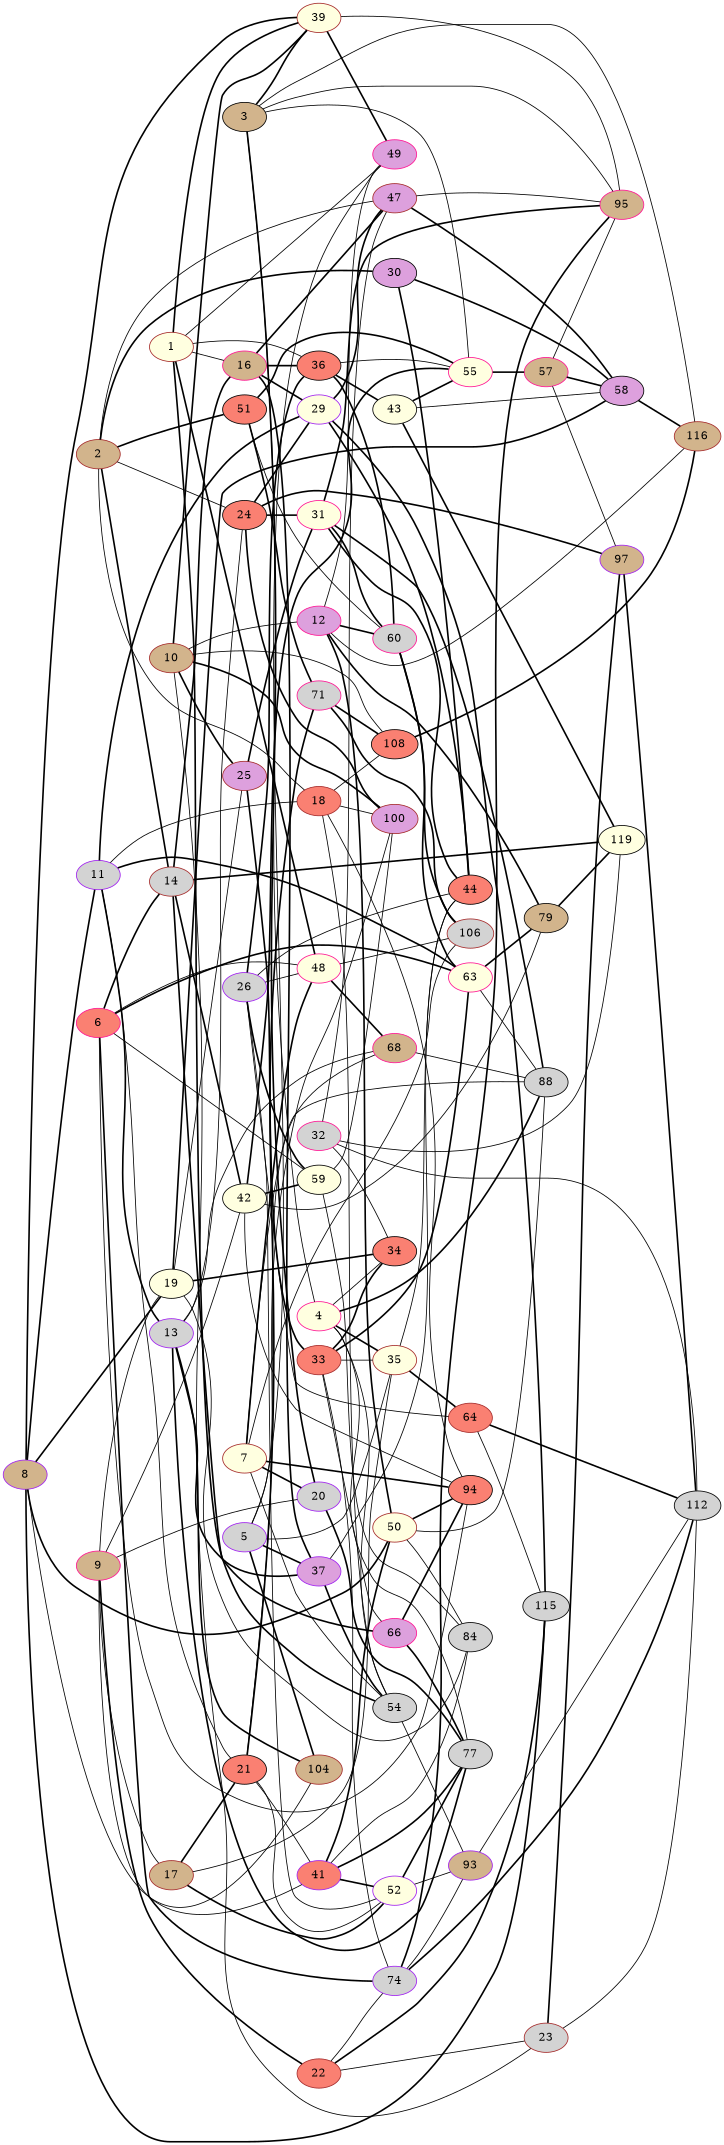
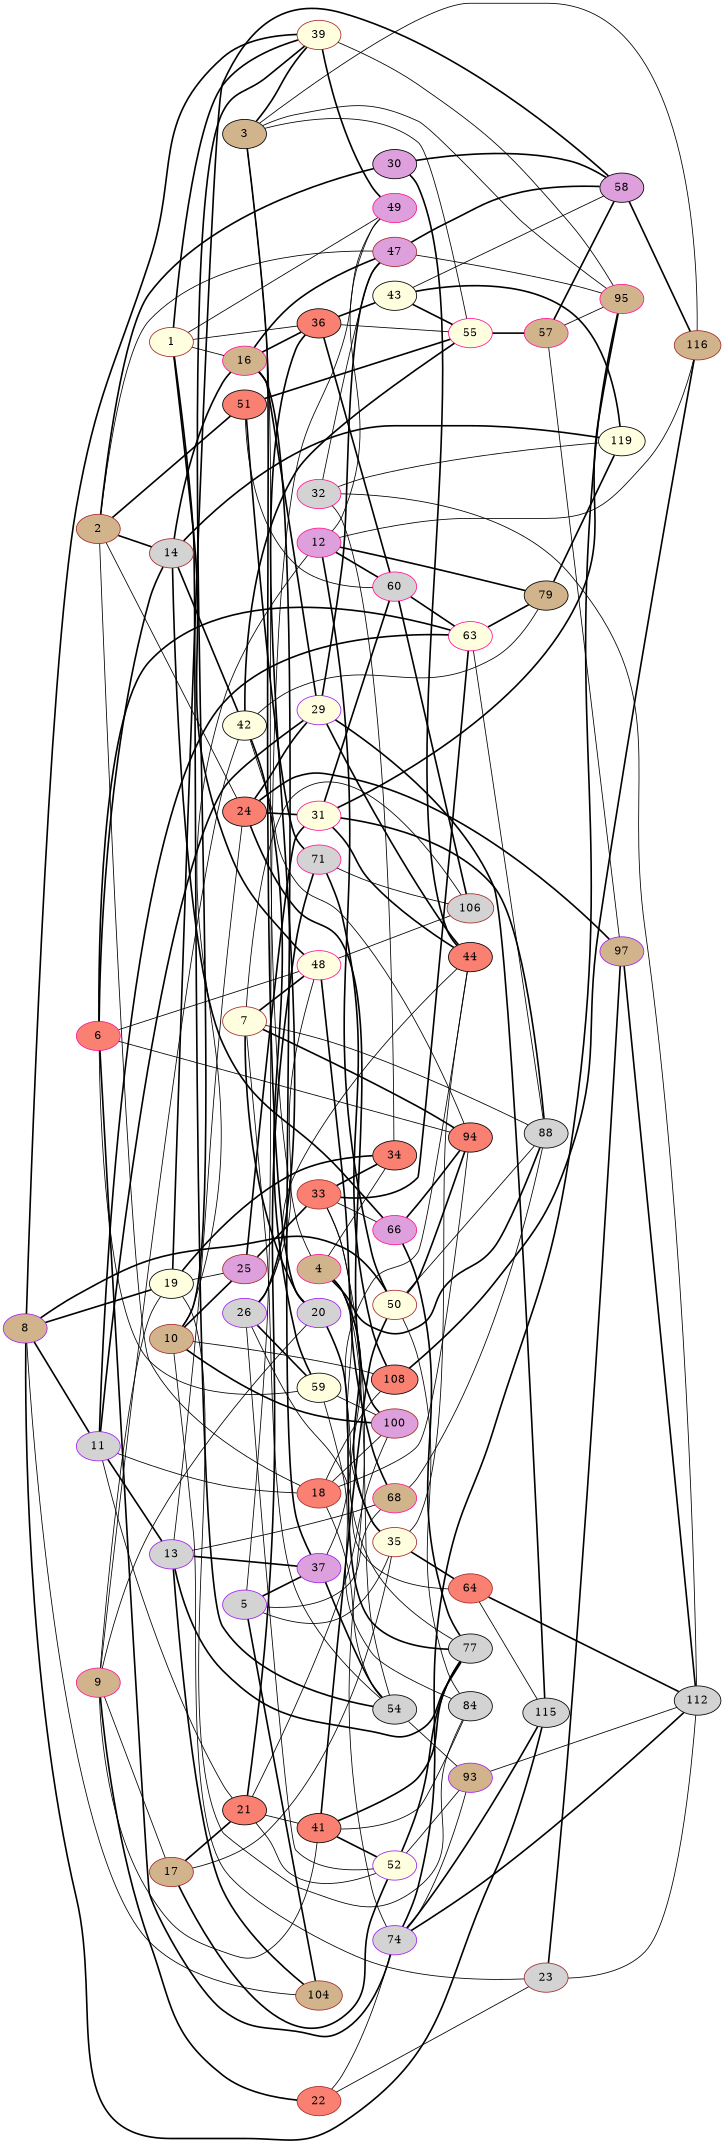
(416, 794) -> (394, 890)
(319, 1316) -> (319, 1269)
(499, 1873) -> (476, 1830)
(319, 1875) -> (319, 1828)
